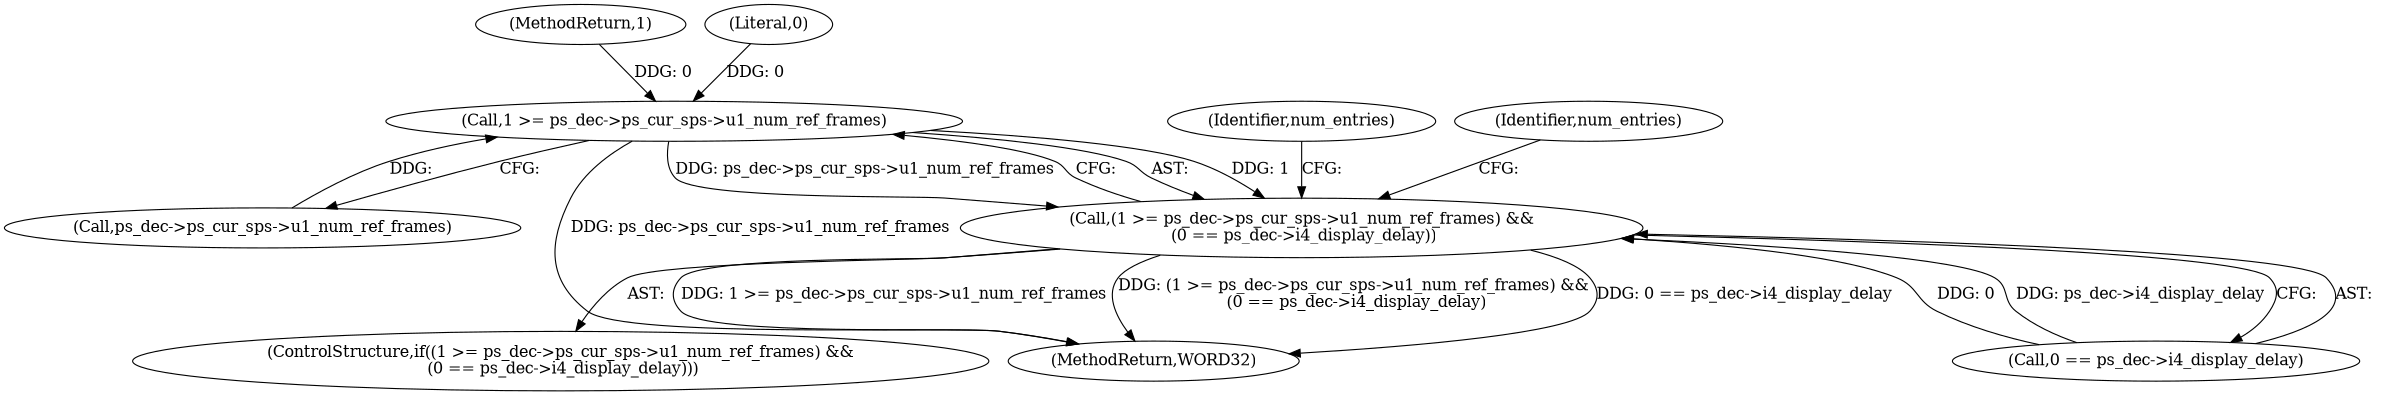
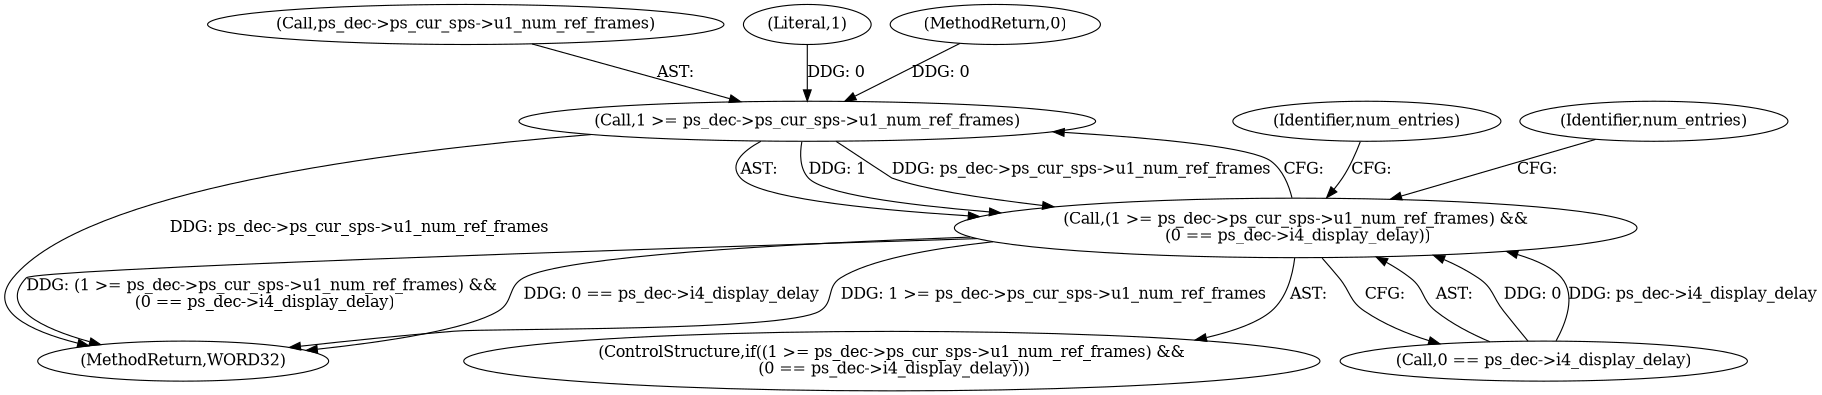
(581, 24) -> (807, 24)
(769, 24) -> (995, 24)
(413, 170) -> (678, 73)
(462, 171) -> none
